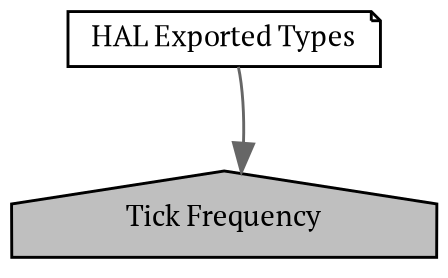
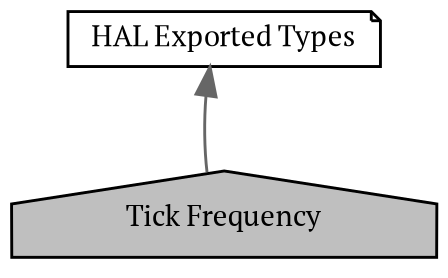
(243, 105) -> (205, 134)
